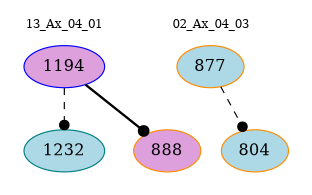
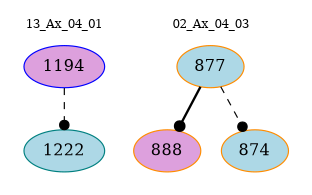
(107, 102) -> (191, 104)
(64, 151) -> (64, 151)
(255, 151) -> (255, 151)
